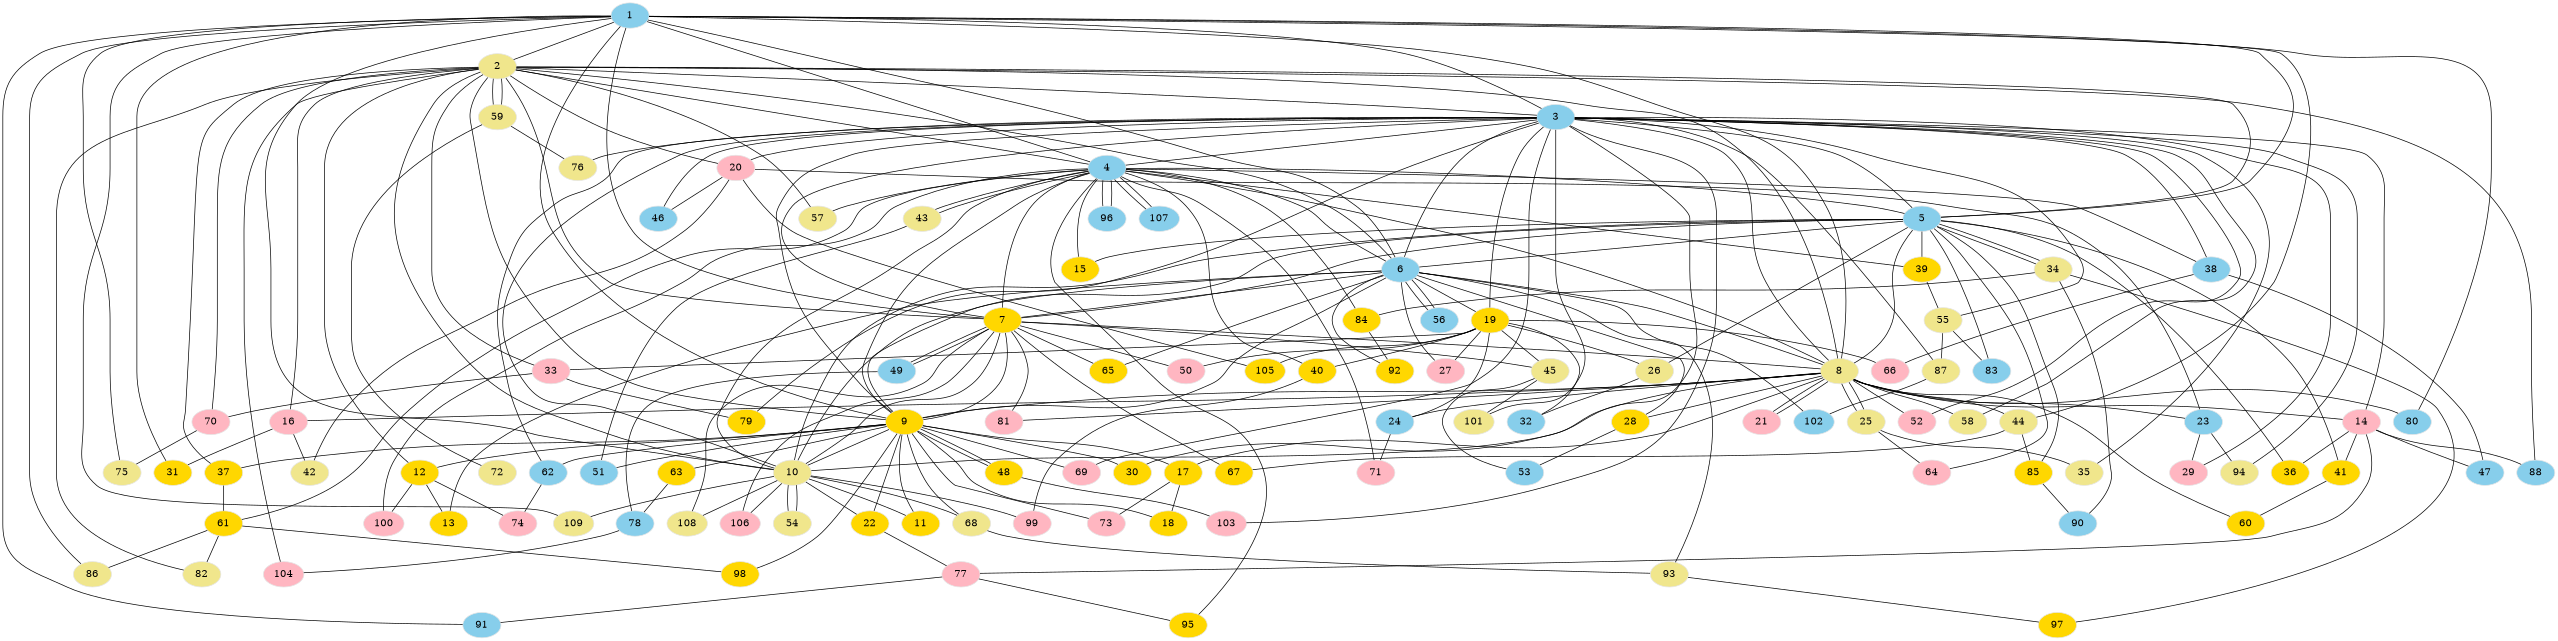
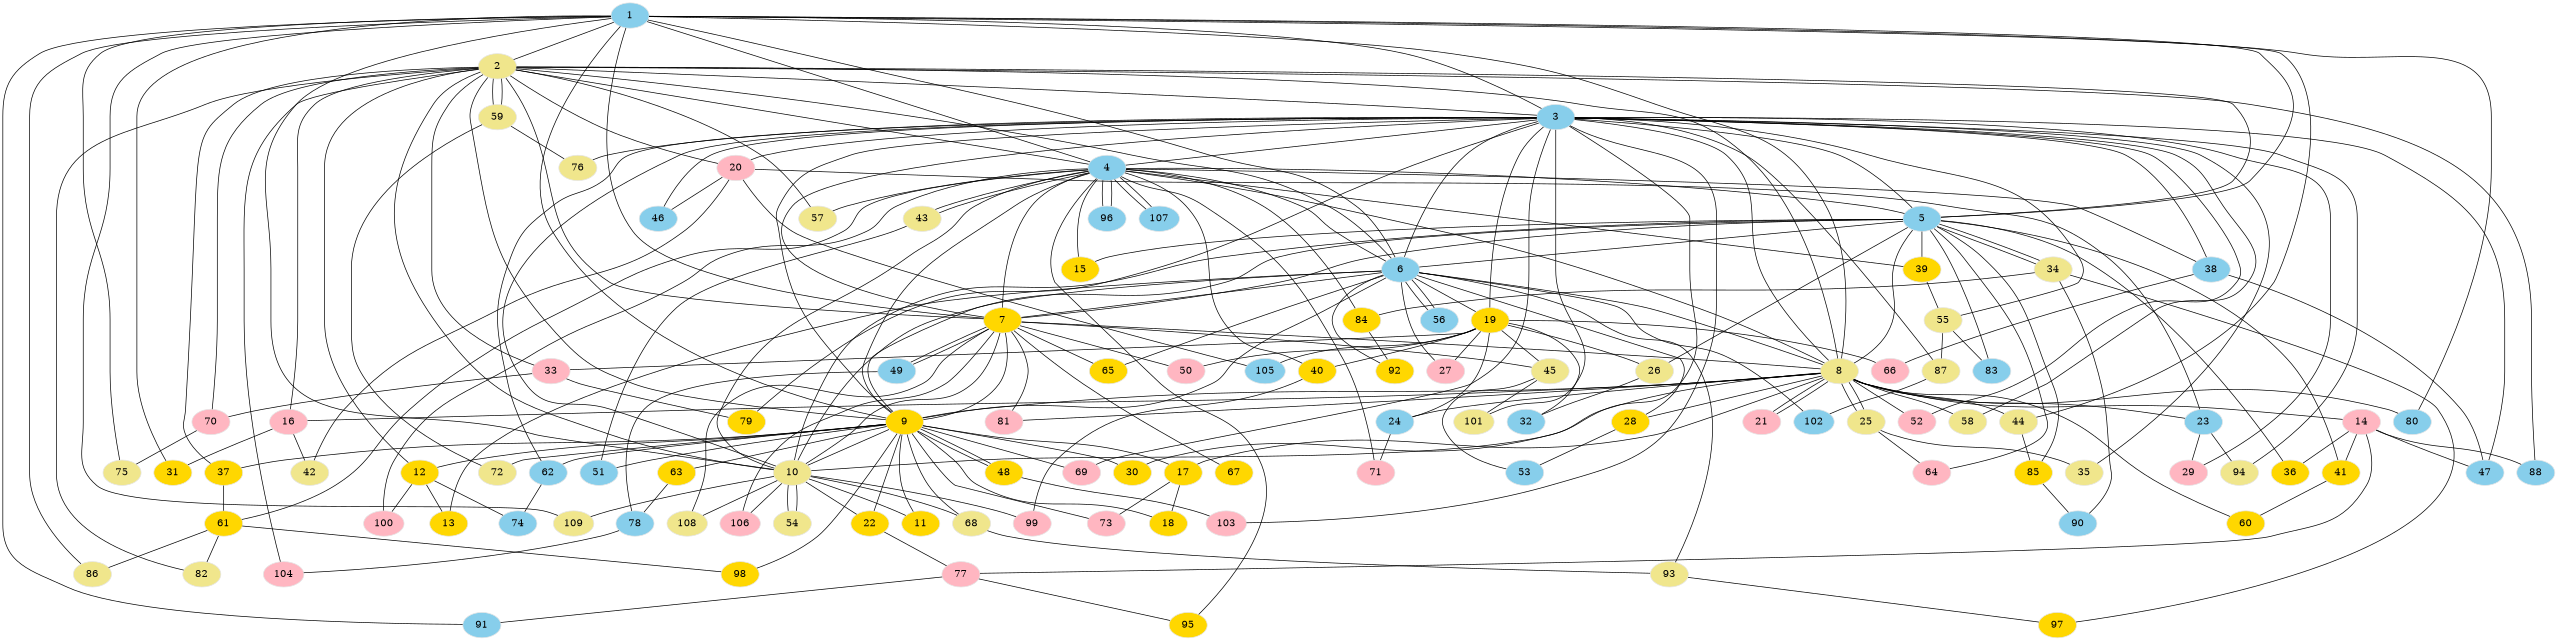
(2129, 132) -> (2161, 128)
(1265, 371) -> (1265, 371)
none -> (698, 442)
(1648, 456) -> none
(518, 524) -> (518, 524)
